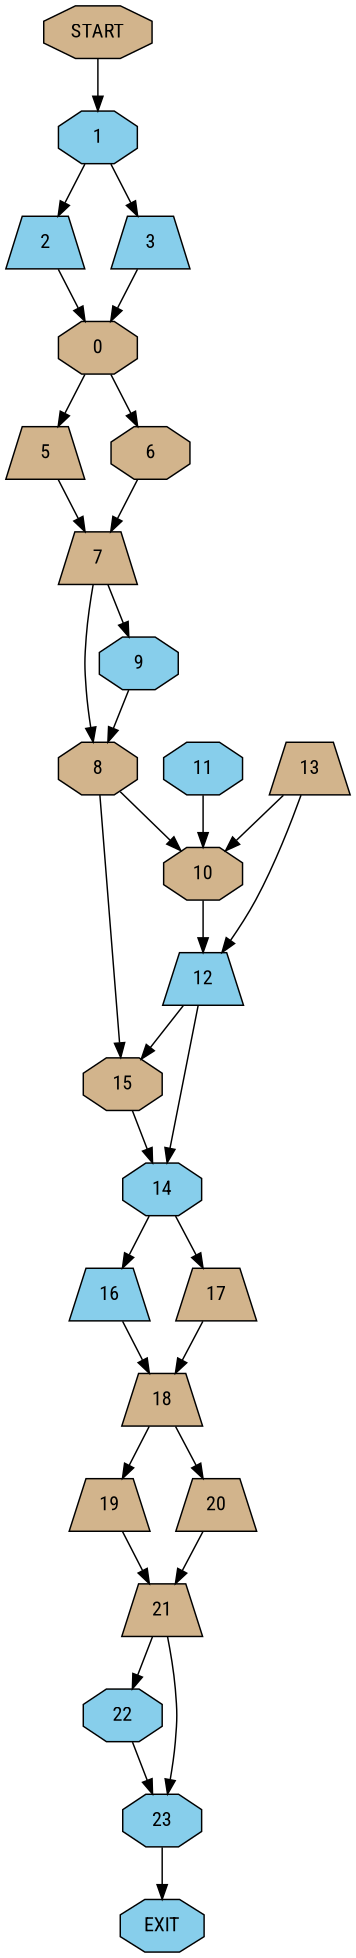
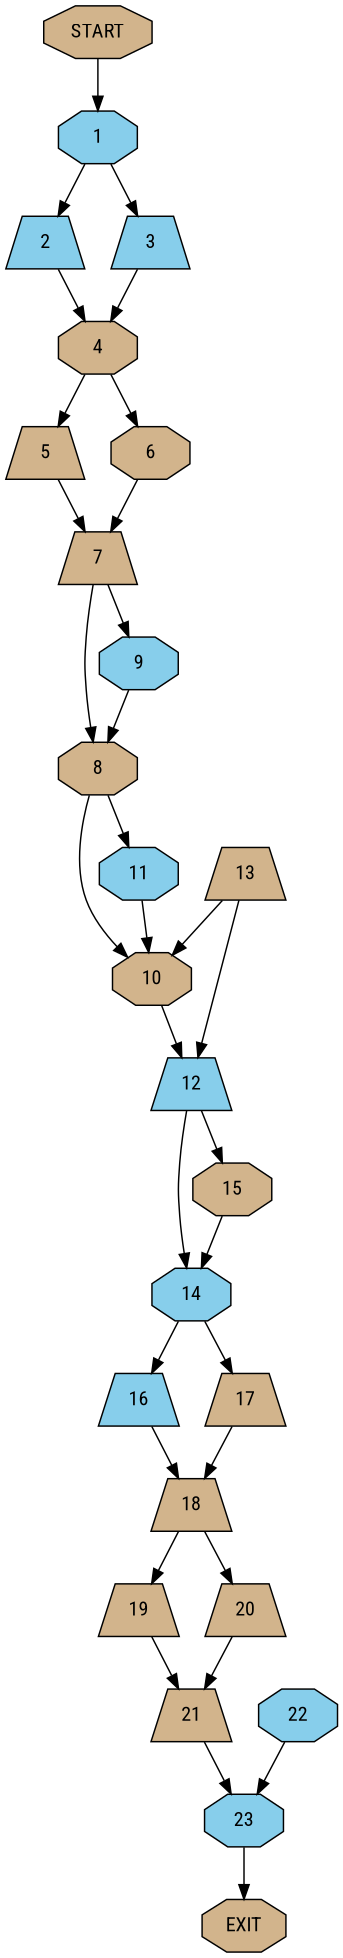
(98, 348) -> (98, 348)
(110, 919) -> (116, 814)
(145, 1656) -> none
(162, 1926) -> (244, 1926)
